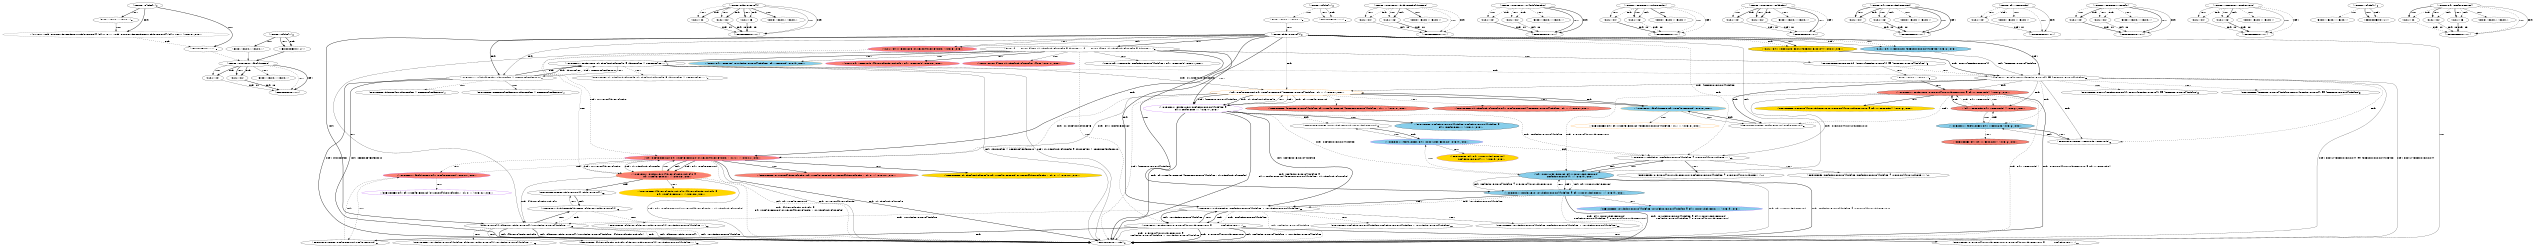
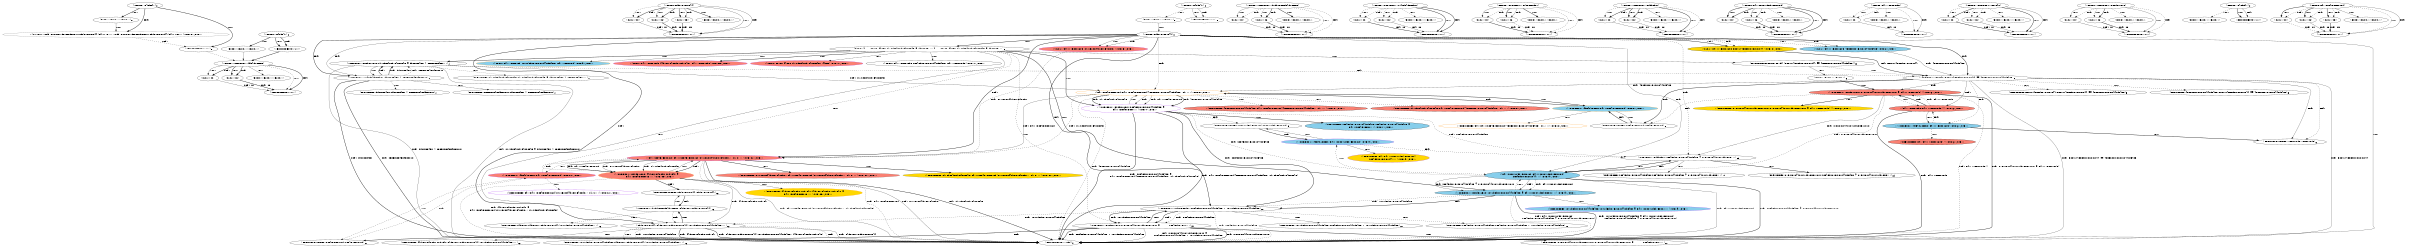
(2038, 134) -> none
none -> (1730, 237)
